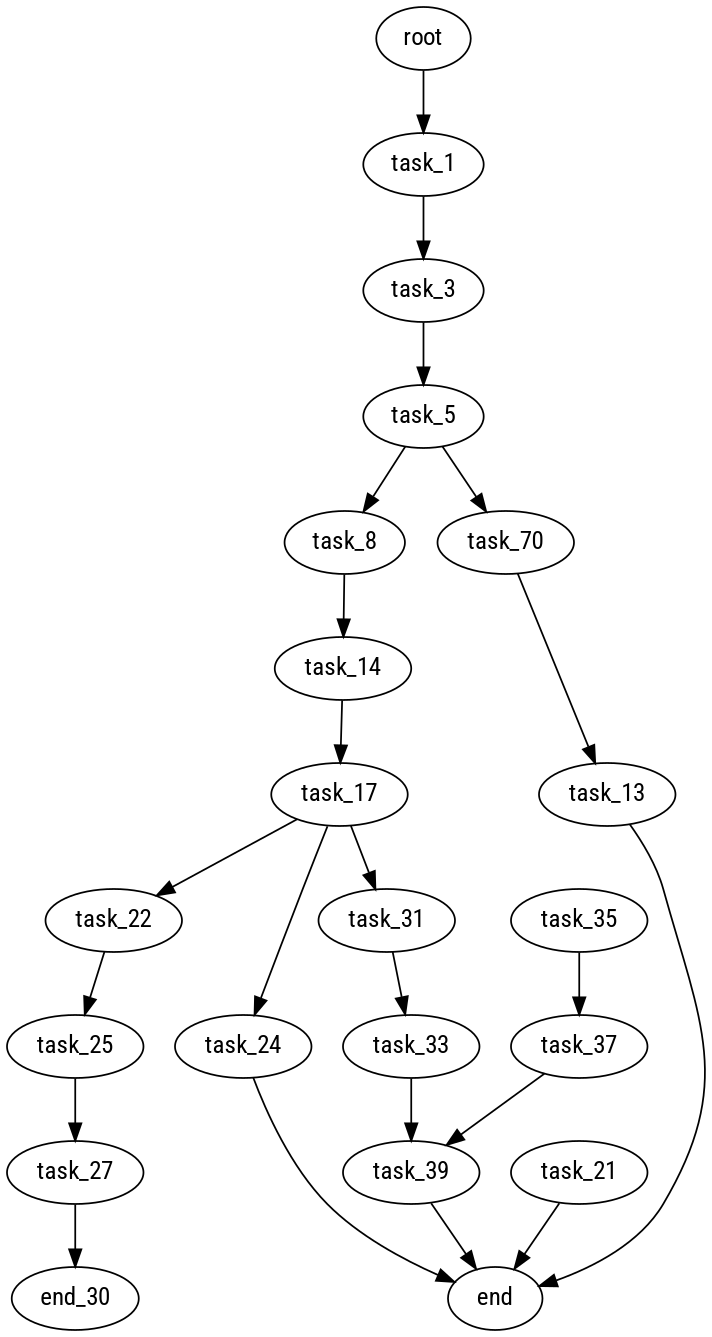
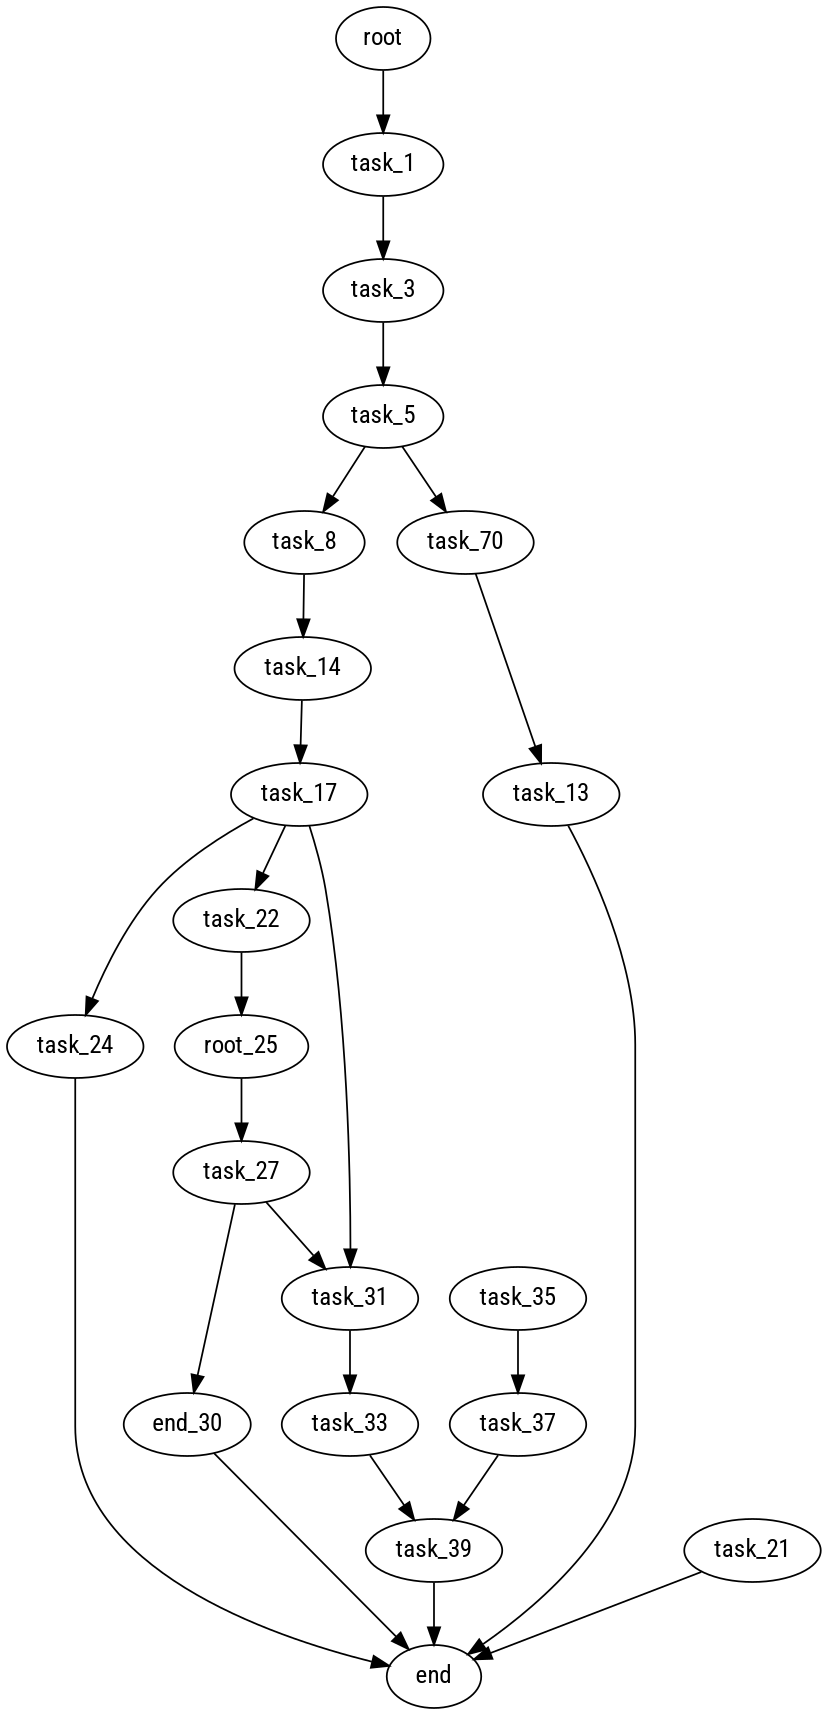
(75, 1046) -> (242, 1046)
none -> (290, 1229)
none -> (305, 1545)
